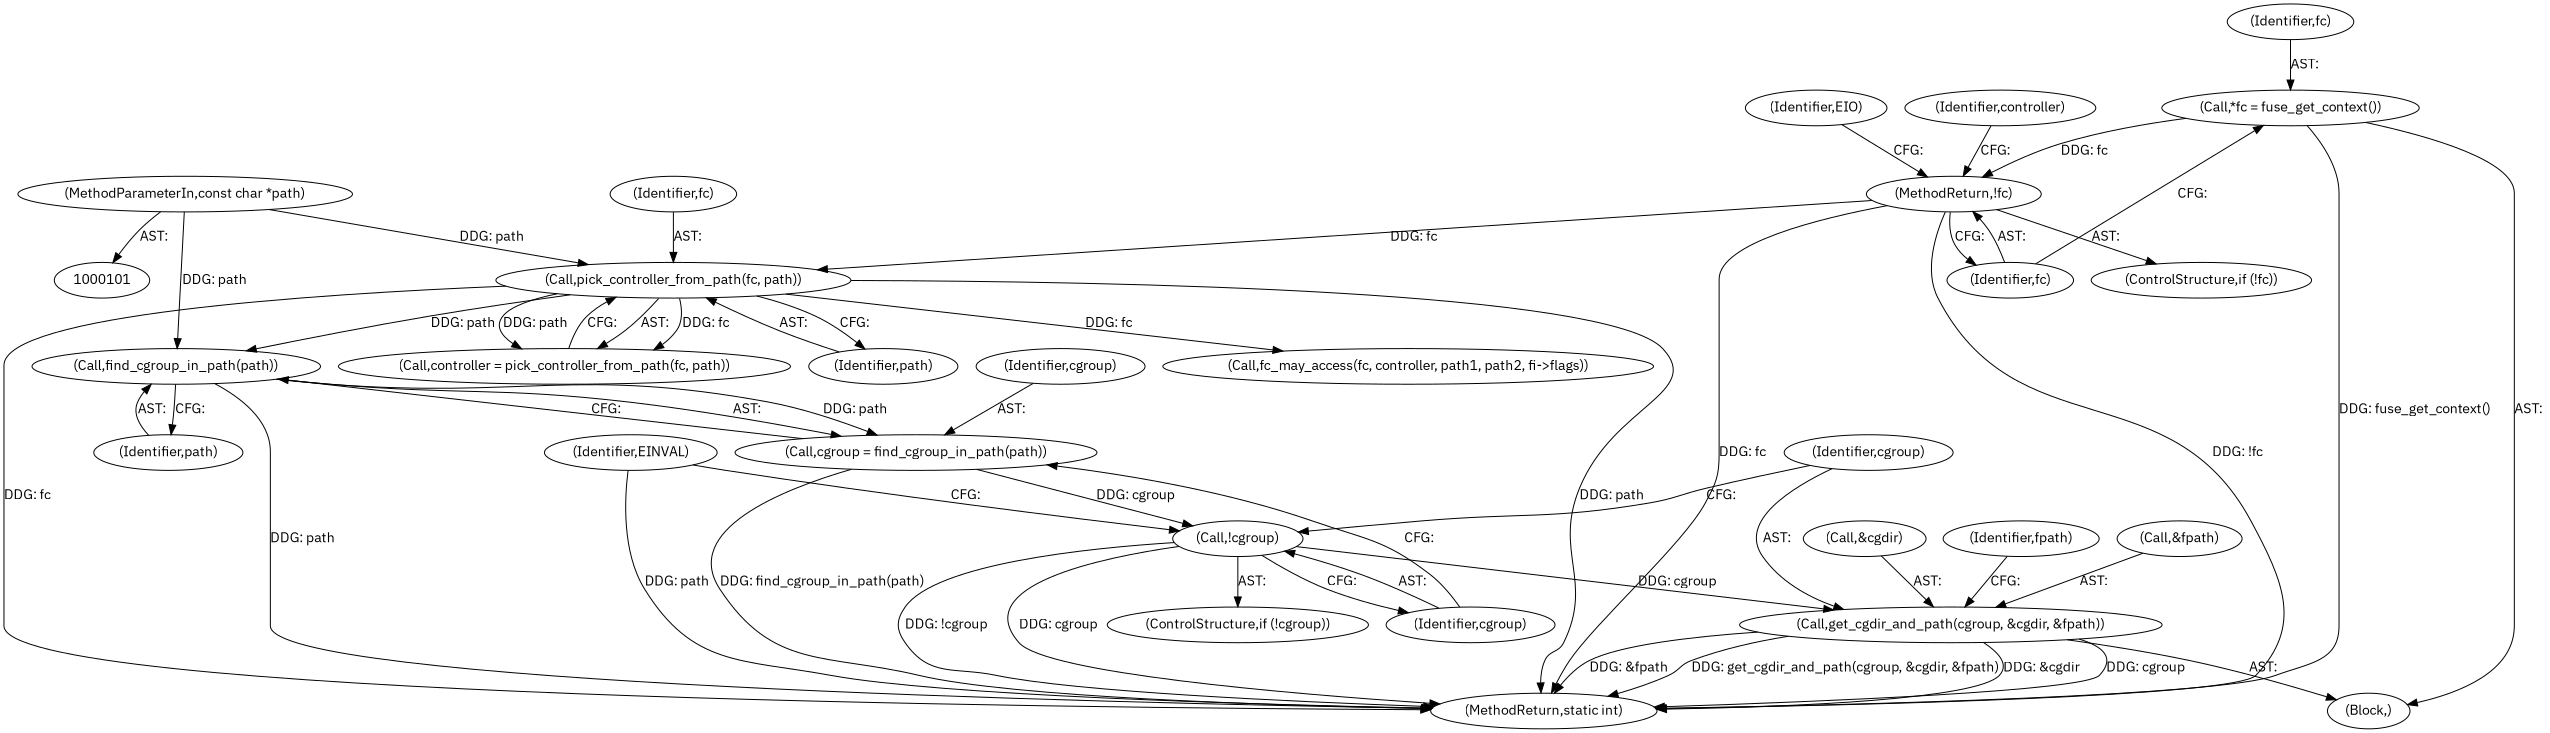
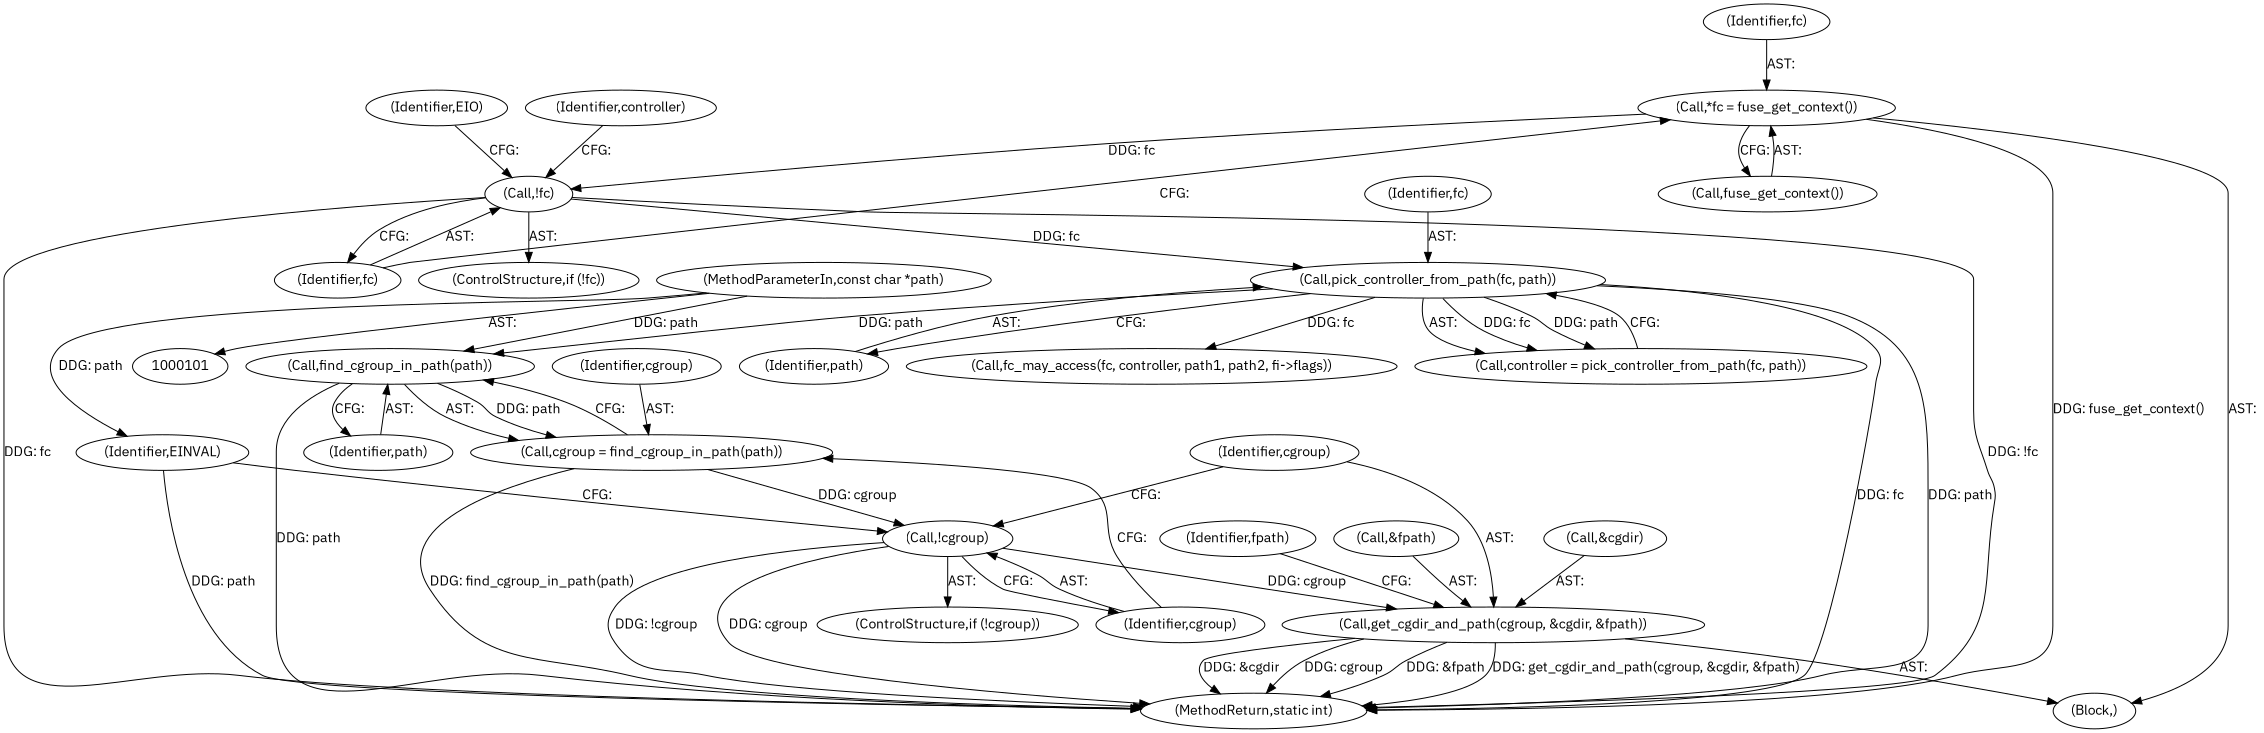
none -> (1768, 194)
(1954, 194) -> (529, 194)
(424, 236) -> (321, 308)
